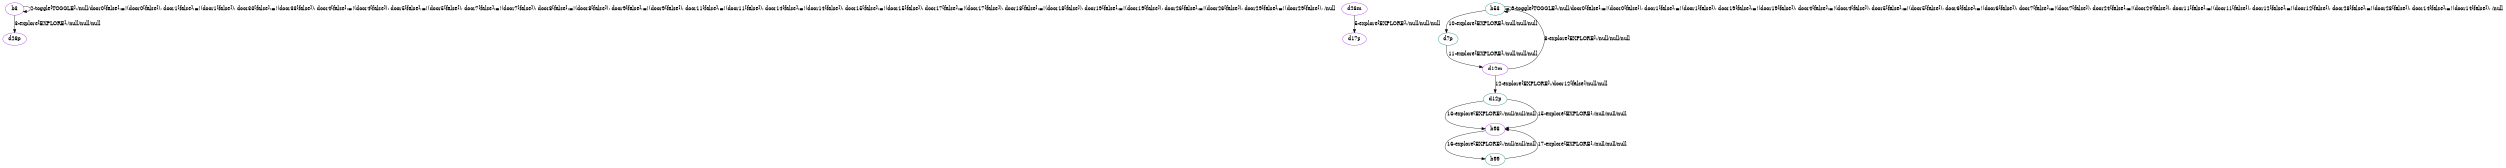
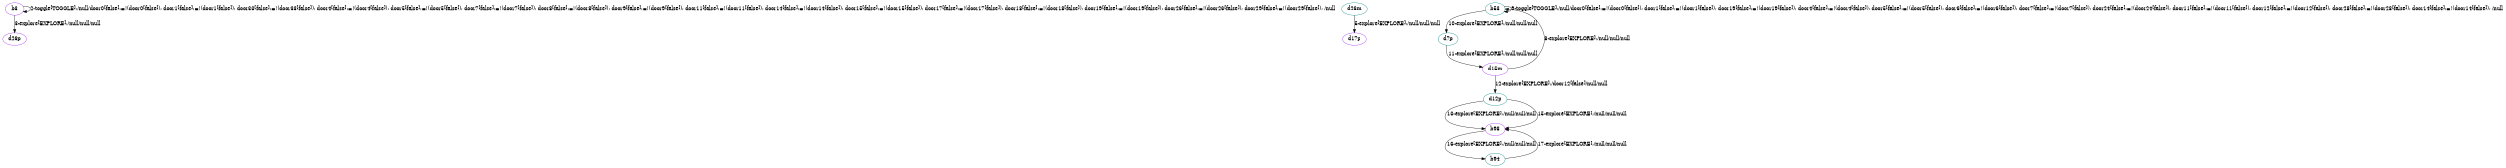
(1354, 9) -> (1354, 9)
(1495, 69) -> (1495, 69)
(1495, 159) -> (1495, 159)
